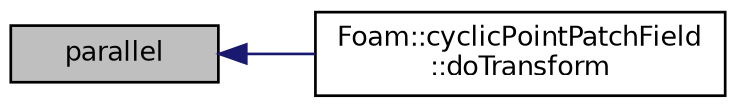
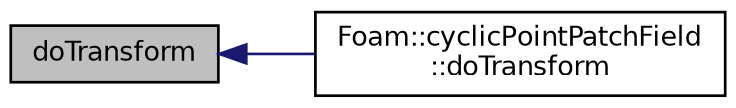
(115, 54) -> (115, 54)
